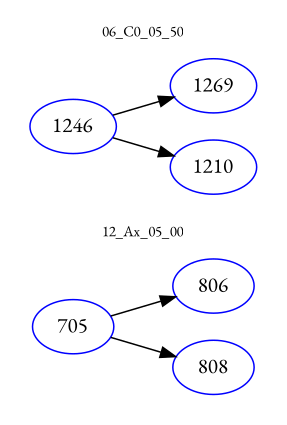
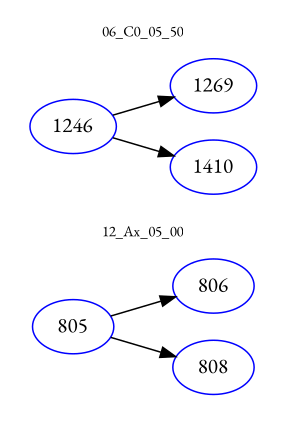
(213, 167) -> (213, 167)
(73, 327) -> (73, 327)
